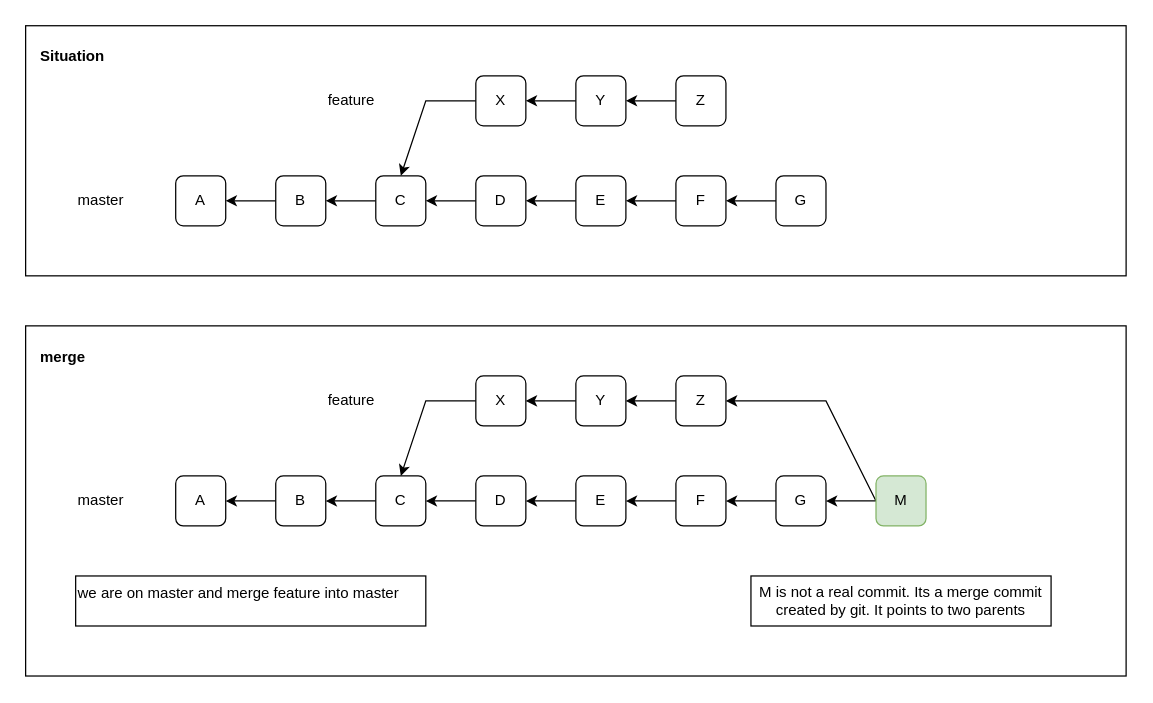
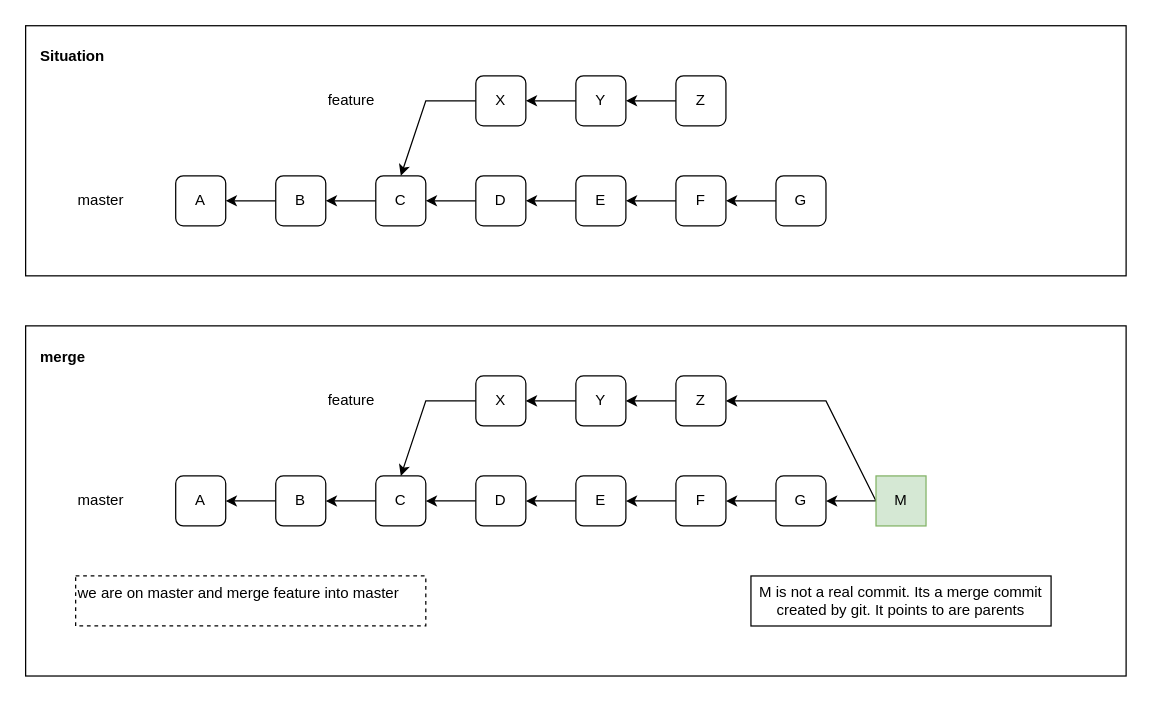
(901, 501) -> (901, 501)
(251, 601) -> (251, 601)
(901, 601) -> (901, 601)
